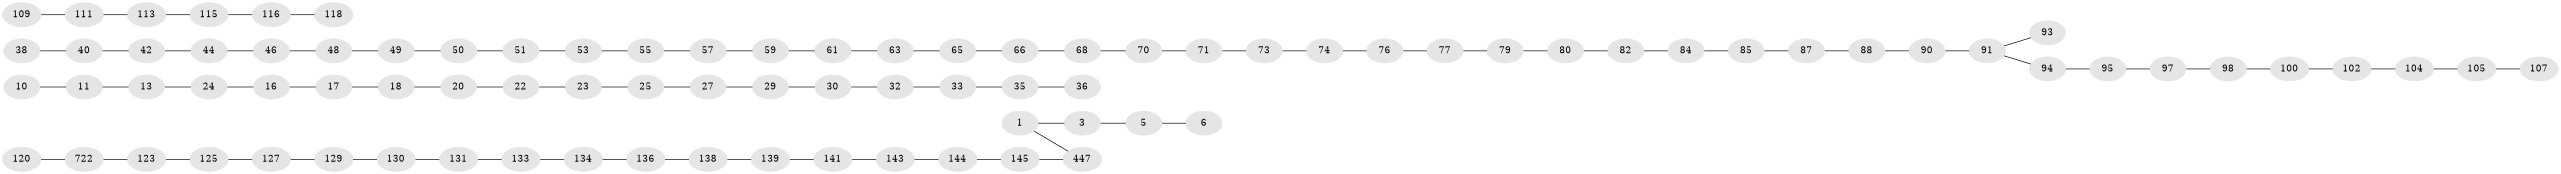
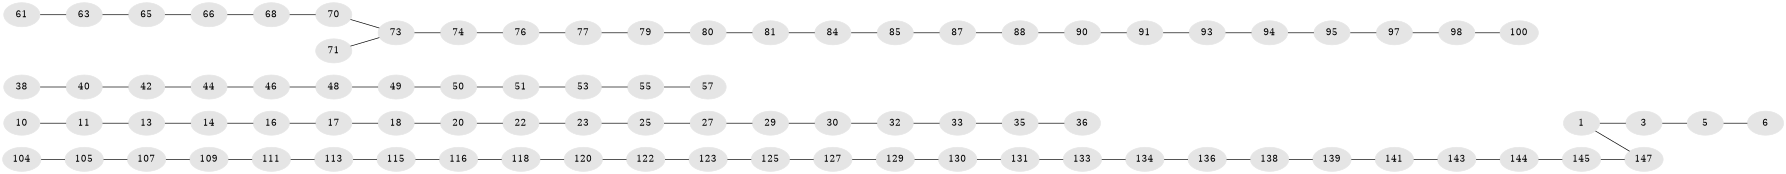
(770, 51) -> none
(1174, 51) -> (365, 24)
(1626, 51) -> (770, 33)
(2018, 60) -> (1239, 33)
(2352, 69) -> none
(209, 87) -> (209, 123)
(84, 159) -> (646, 159)
none -> (178, 159)
none -> (552, 159)
(1082, 159) -> (1644, 159)
